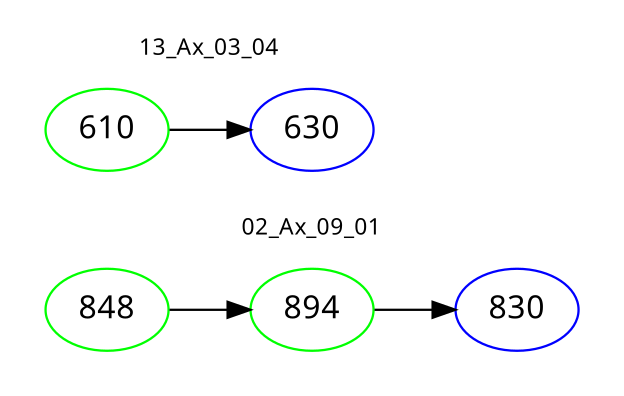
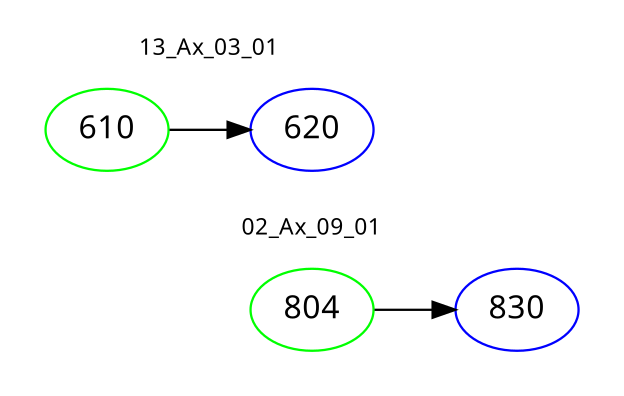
(210, 49) -> (210, 49)
(312, 130) -> (312, 130)
(107, 310) -> none
(312, 310) -> (312, 310)
